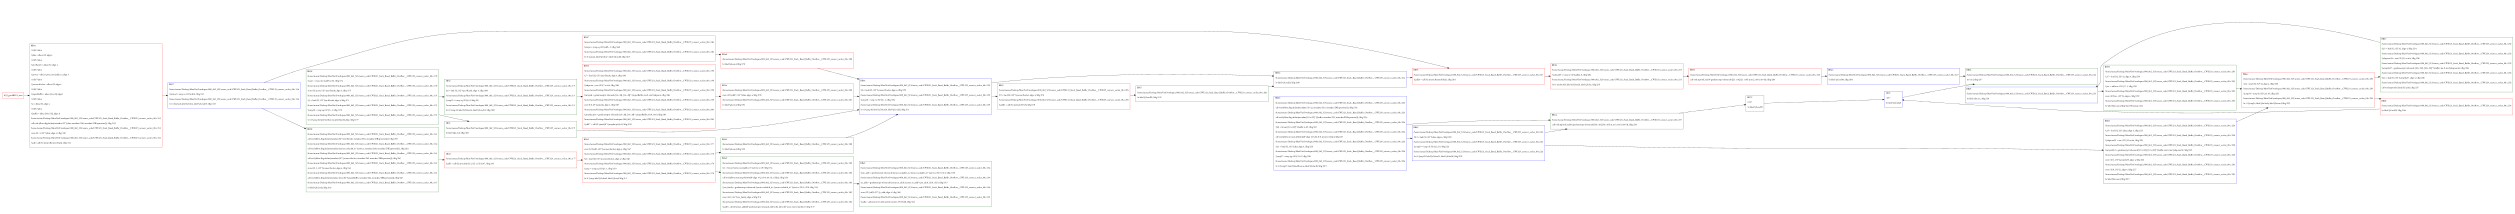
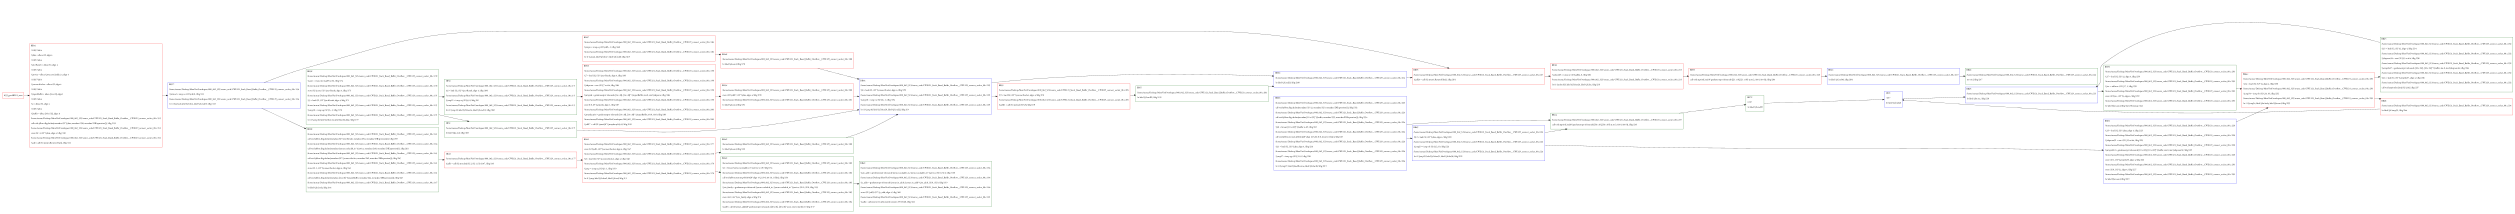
(1938, 91) -> (1933, 98)
(2394, 110) -> (2394, 110)
